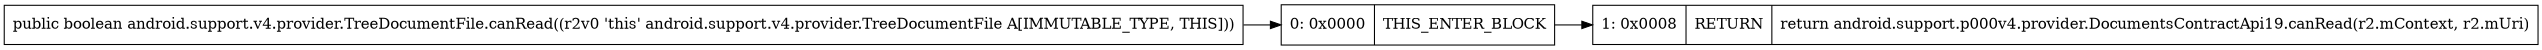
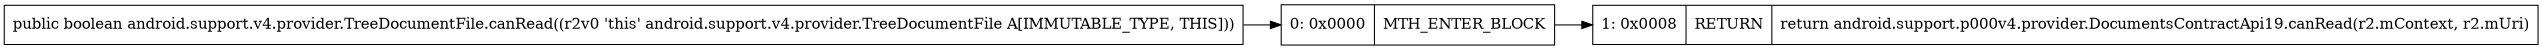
(1465, 24) -> (1465, 24)
